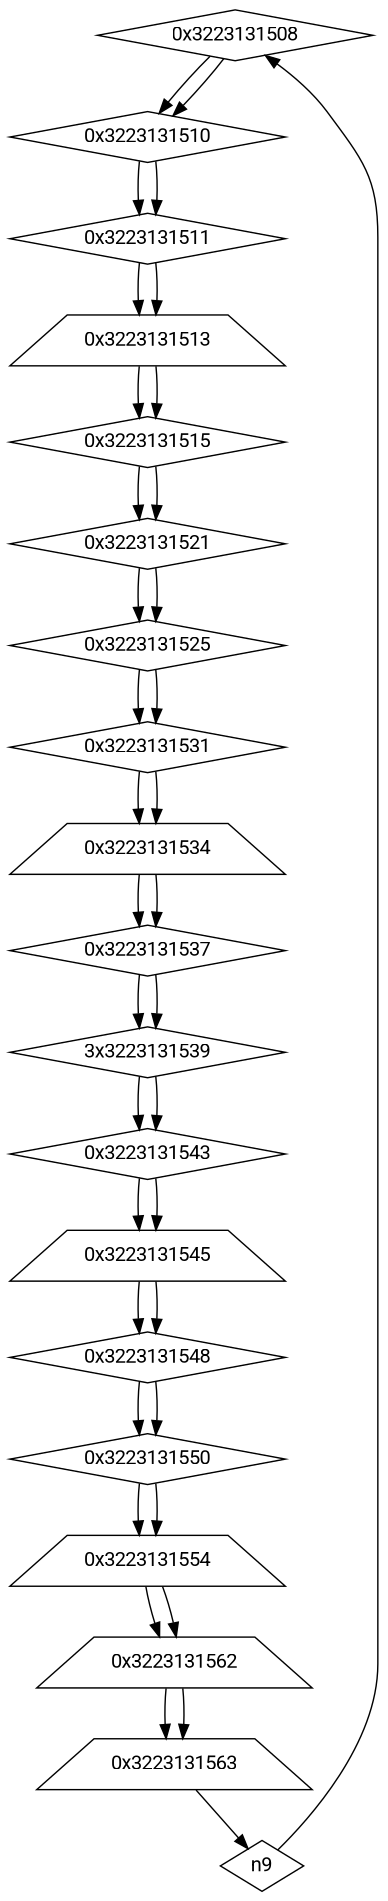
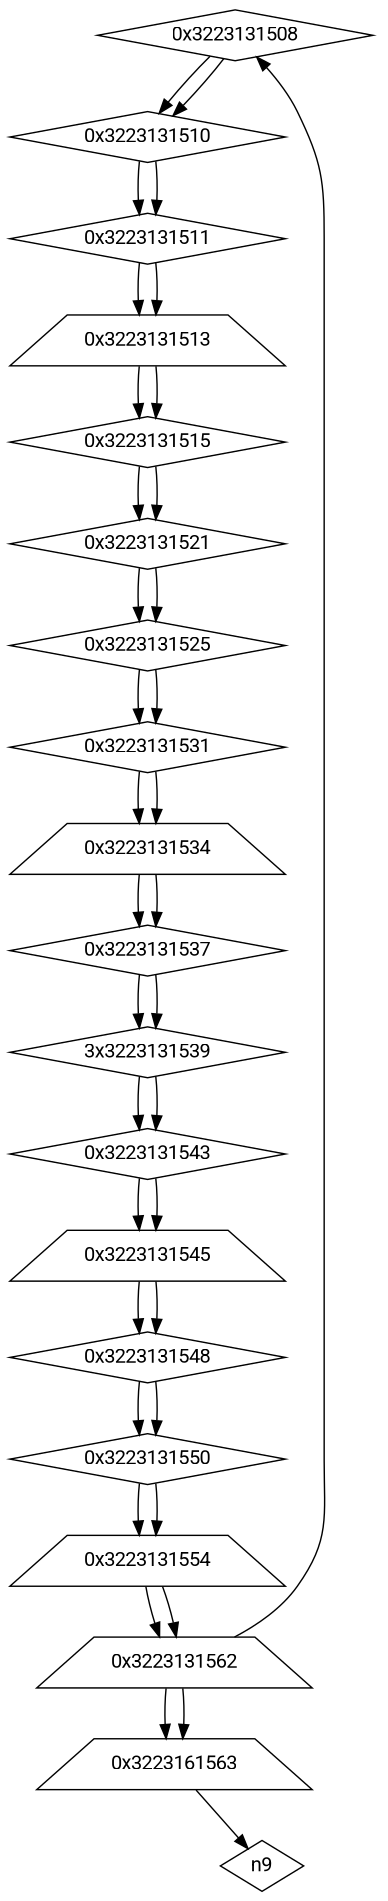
(378, 955) -> (324, 863)
(174, 1764) -> (174, 1764)
